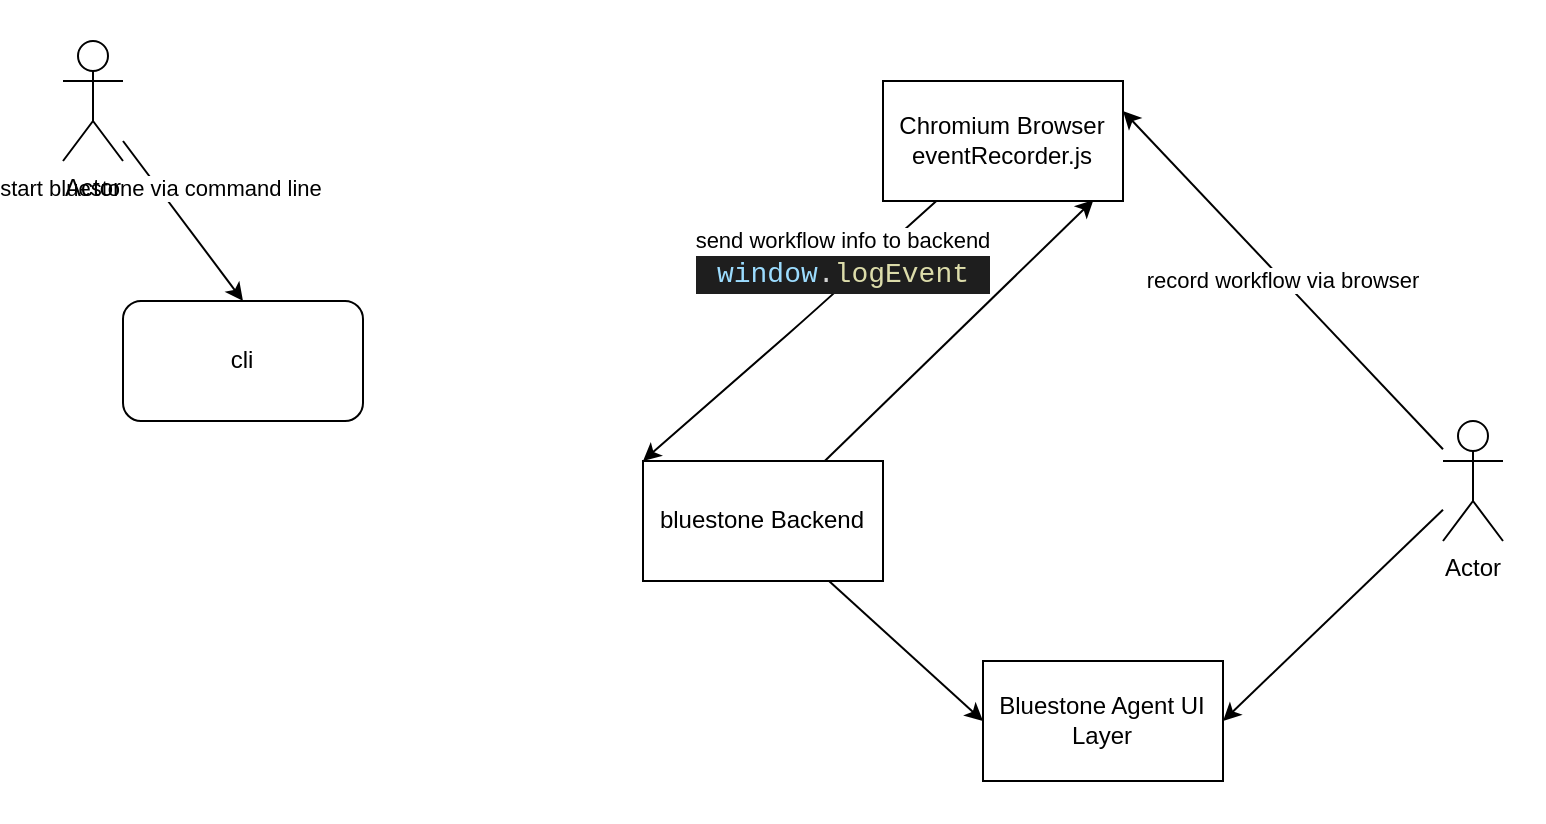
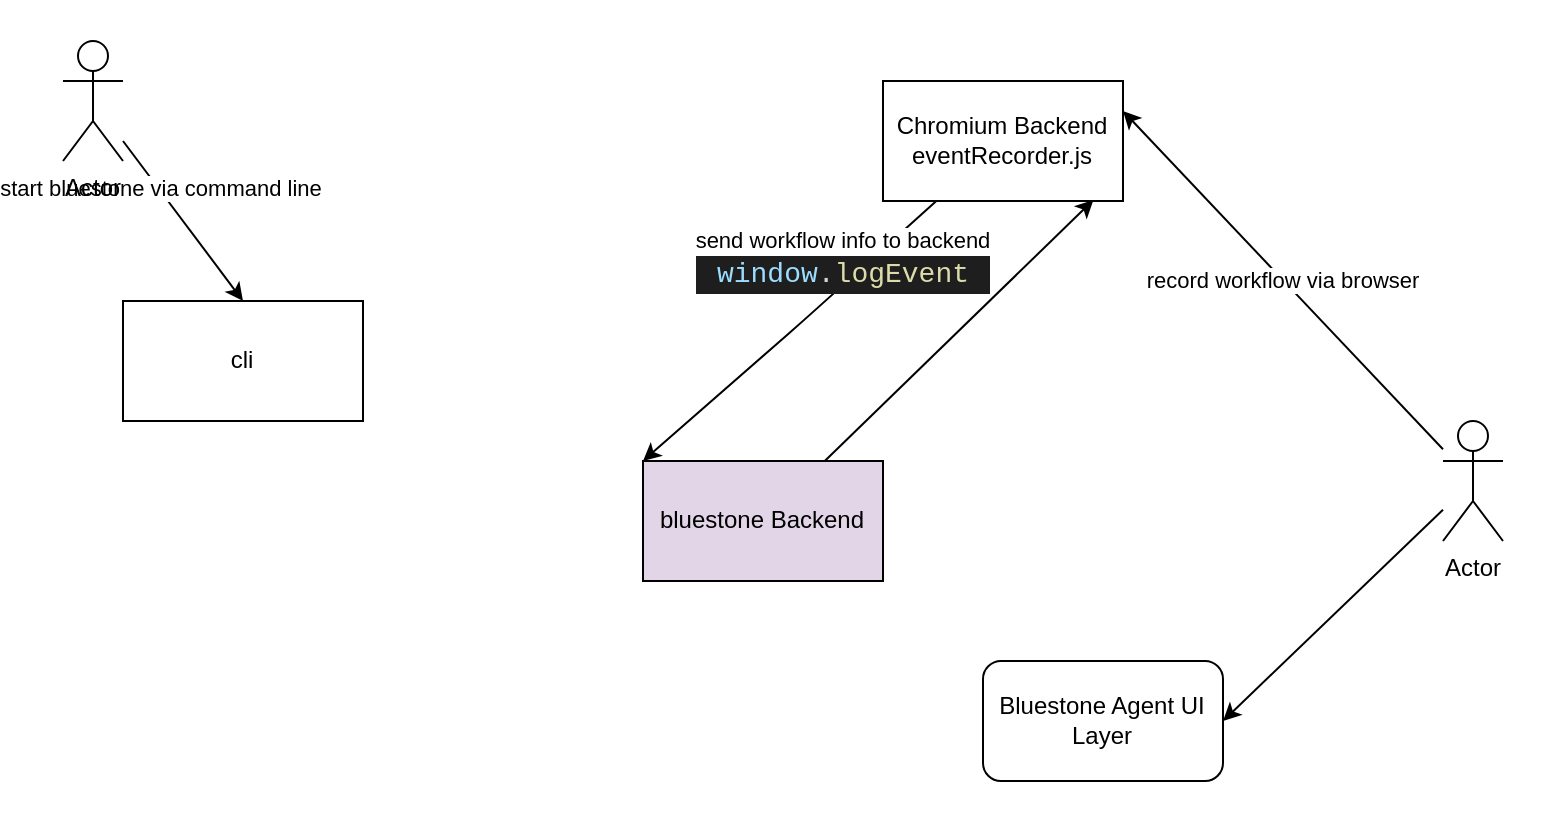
(1003, 141) -> (1003, 141)
(243, 361) -> (243, 361)
(763, 521) -> (763, 521)
(901, 646) -> none
(1103, 721) -> (1103, 721)
